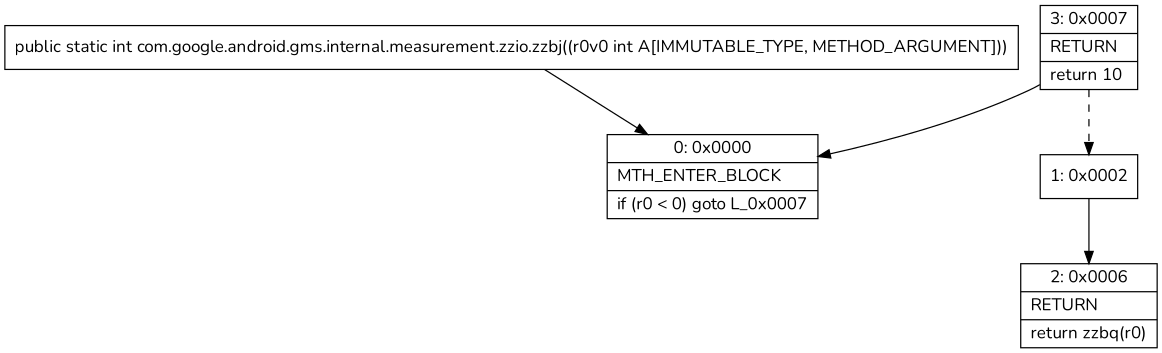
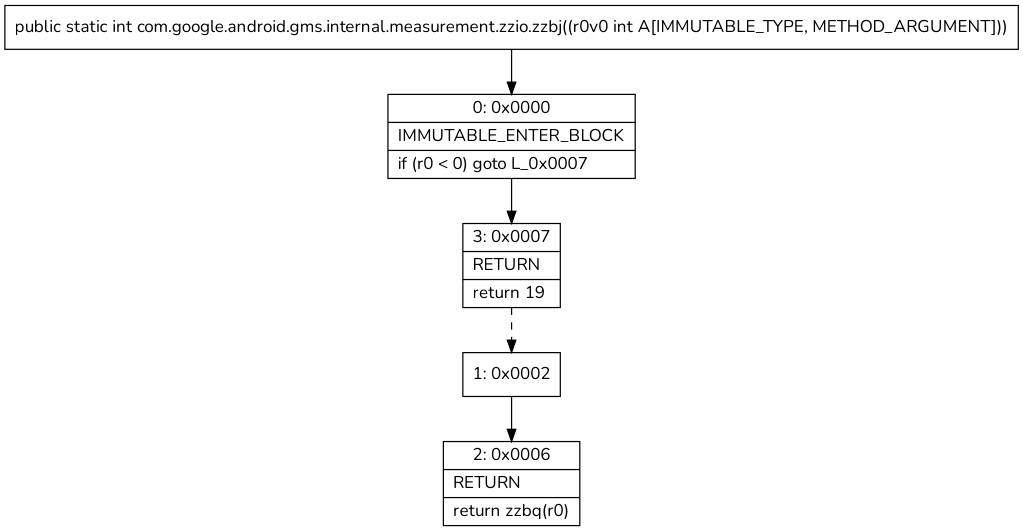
(1087, 75) -> (509, 293)
(937, 125) -> (512, 195)
(700, 176) -> (512, 136)
